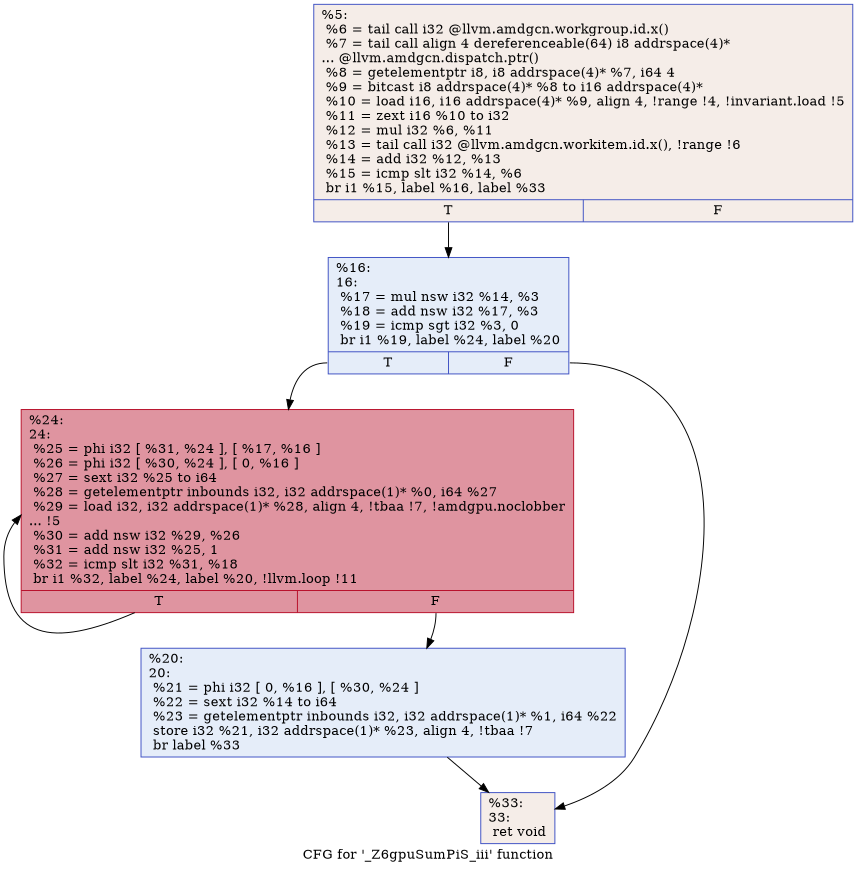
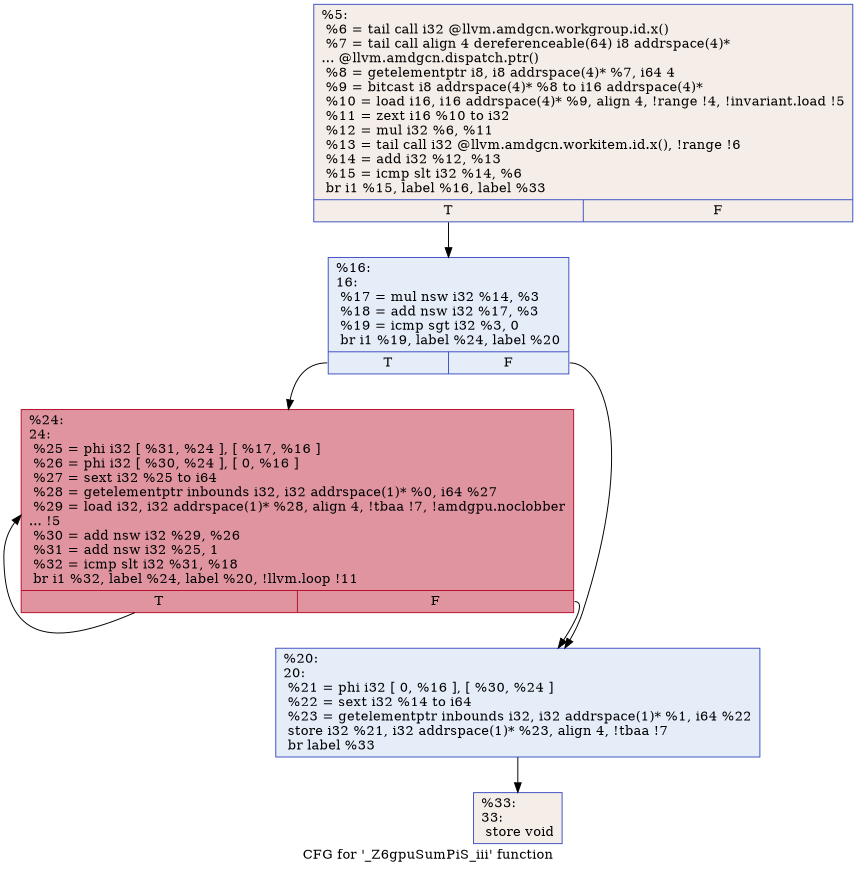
(700, 572) -> (609, 496)
(518, 832) -> (518, 832)
